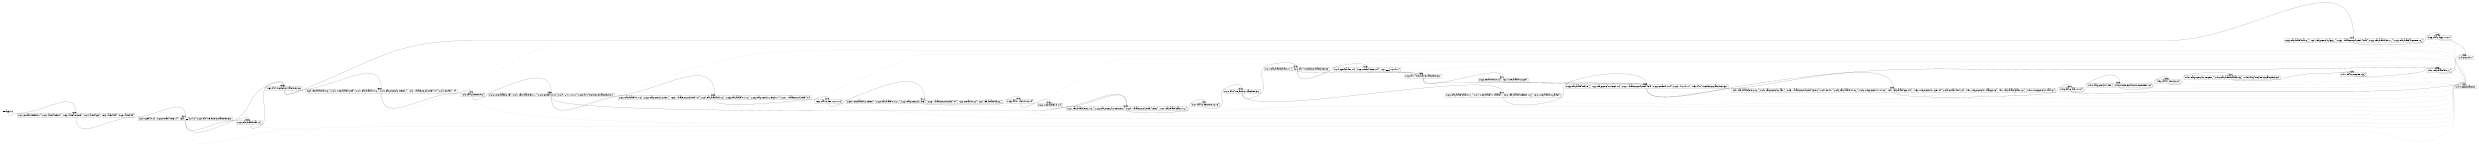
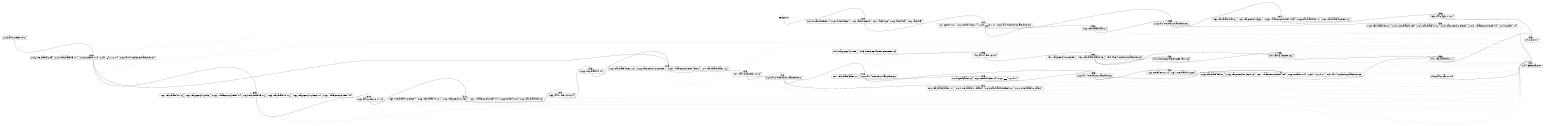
none -> (1172, 59)
(2094, 80) -> none
(1566, 84) -> none
(1894, 90) -> none
(423, 101) -> none
